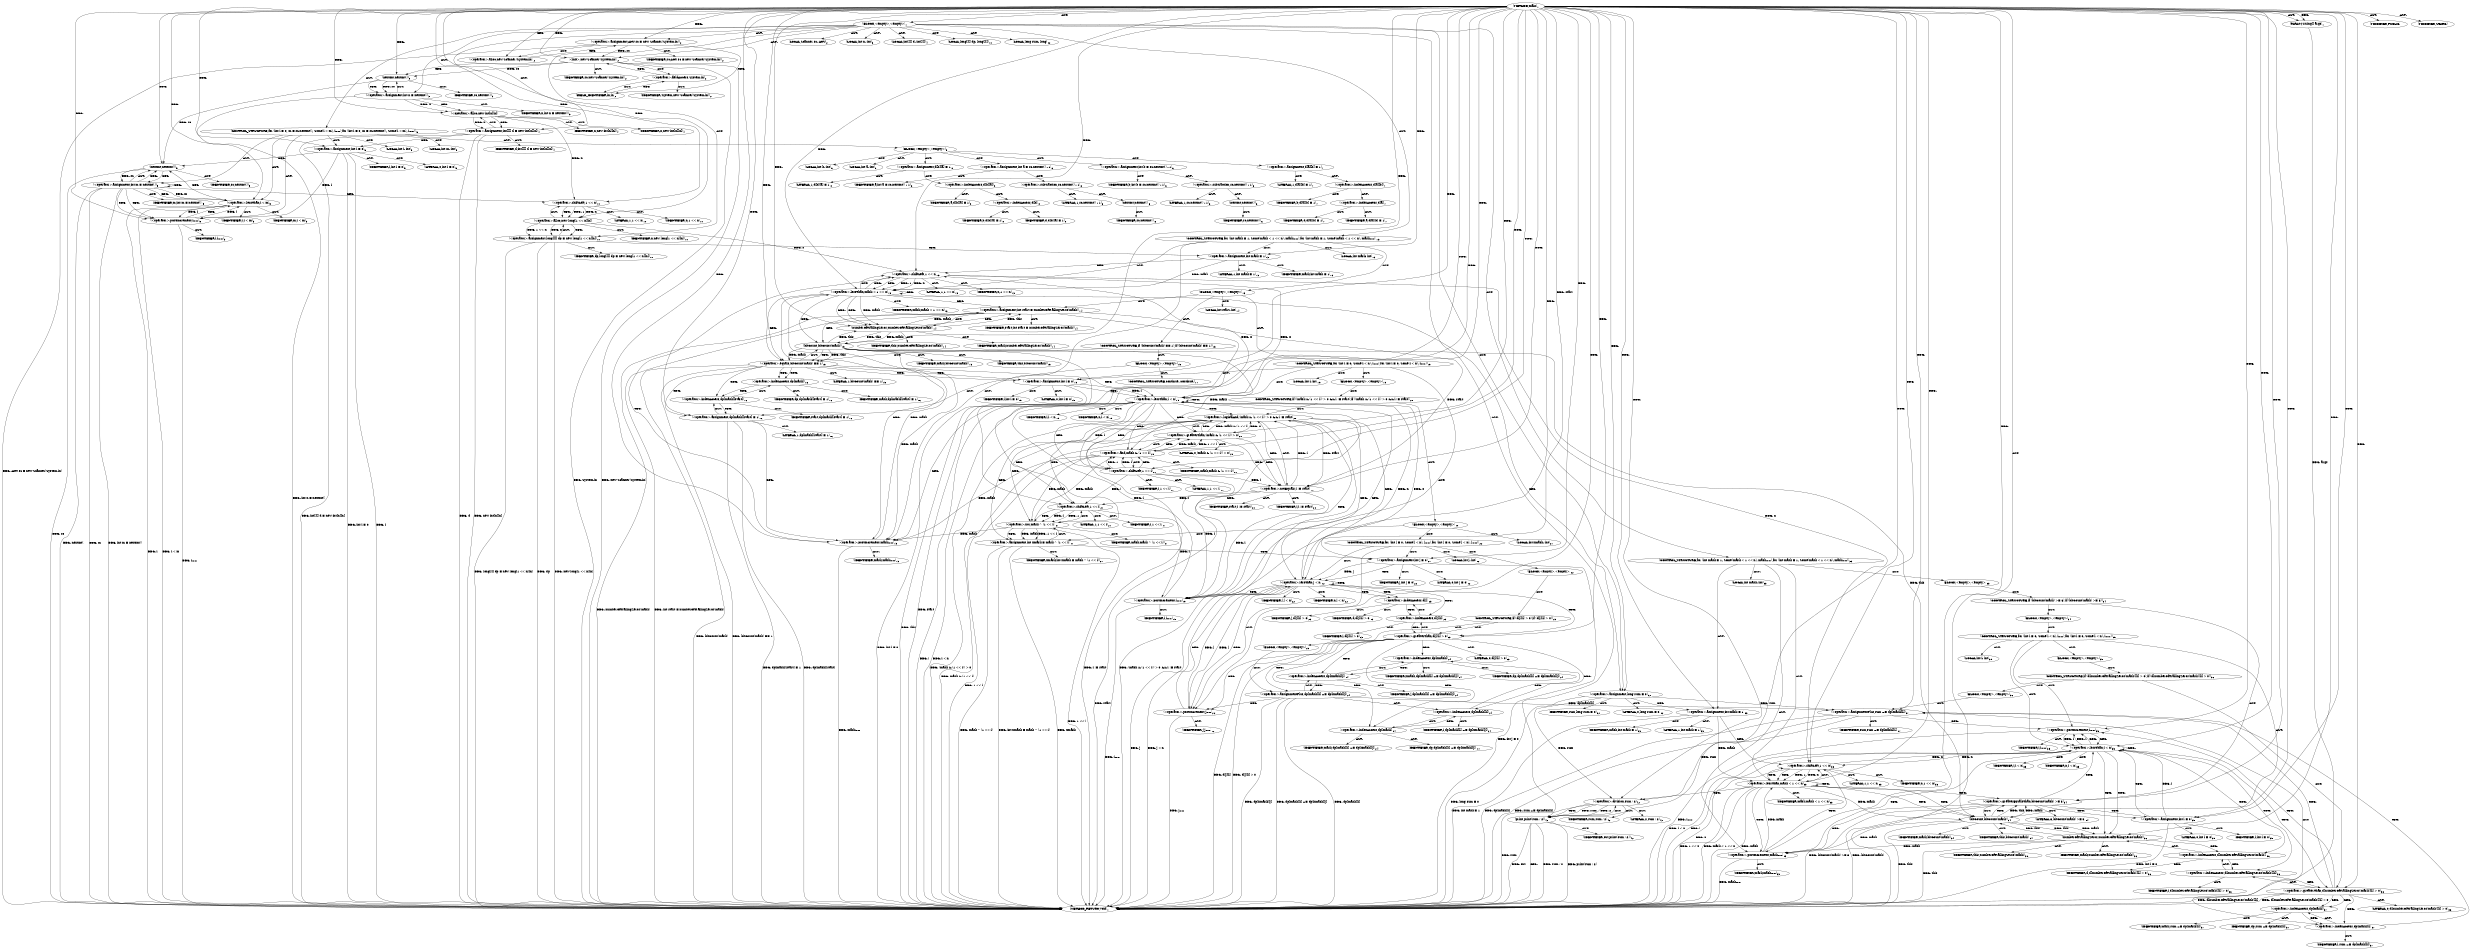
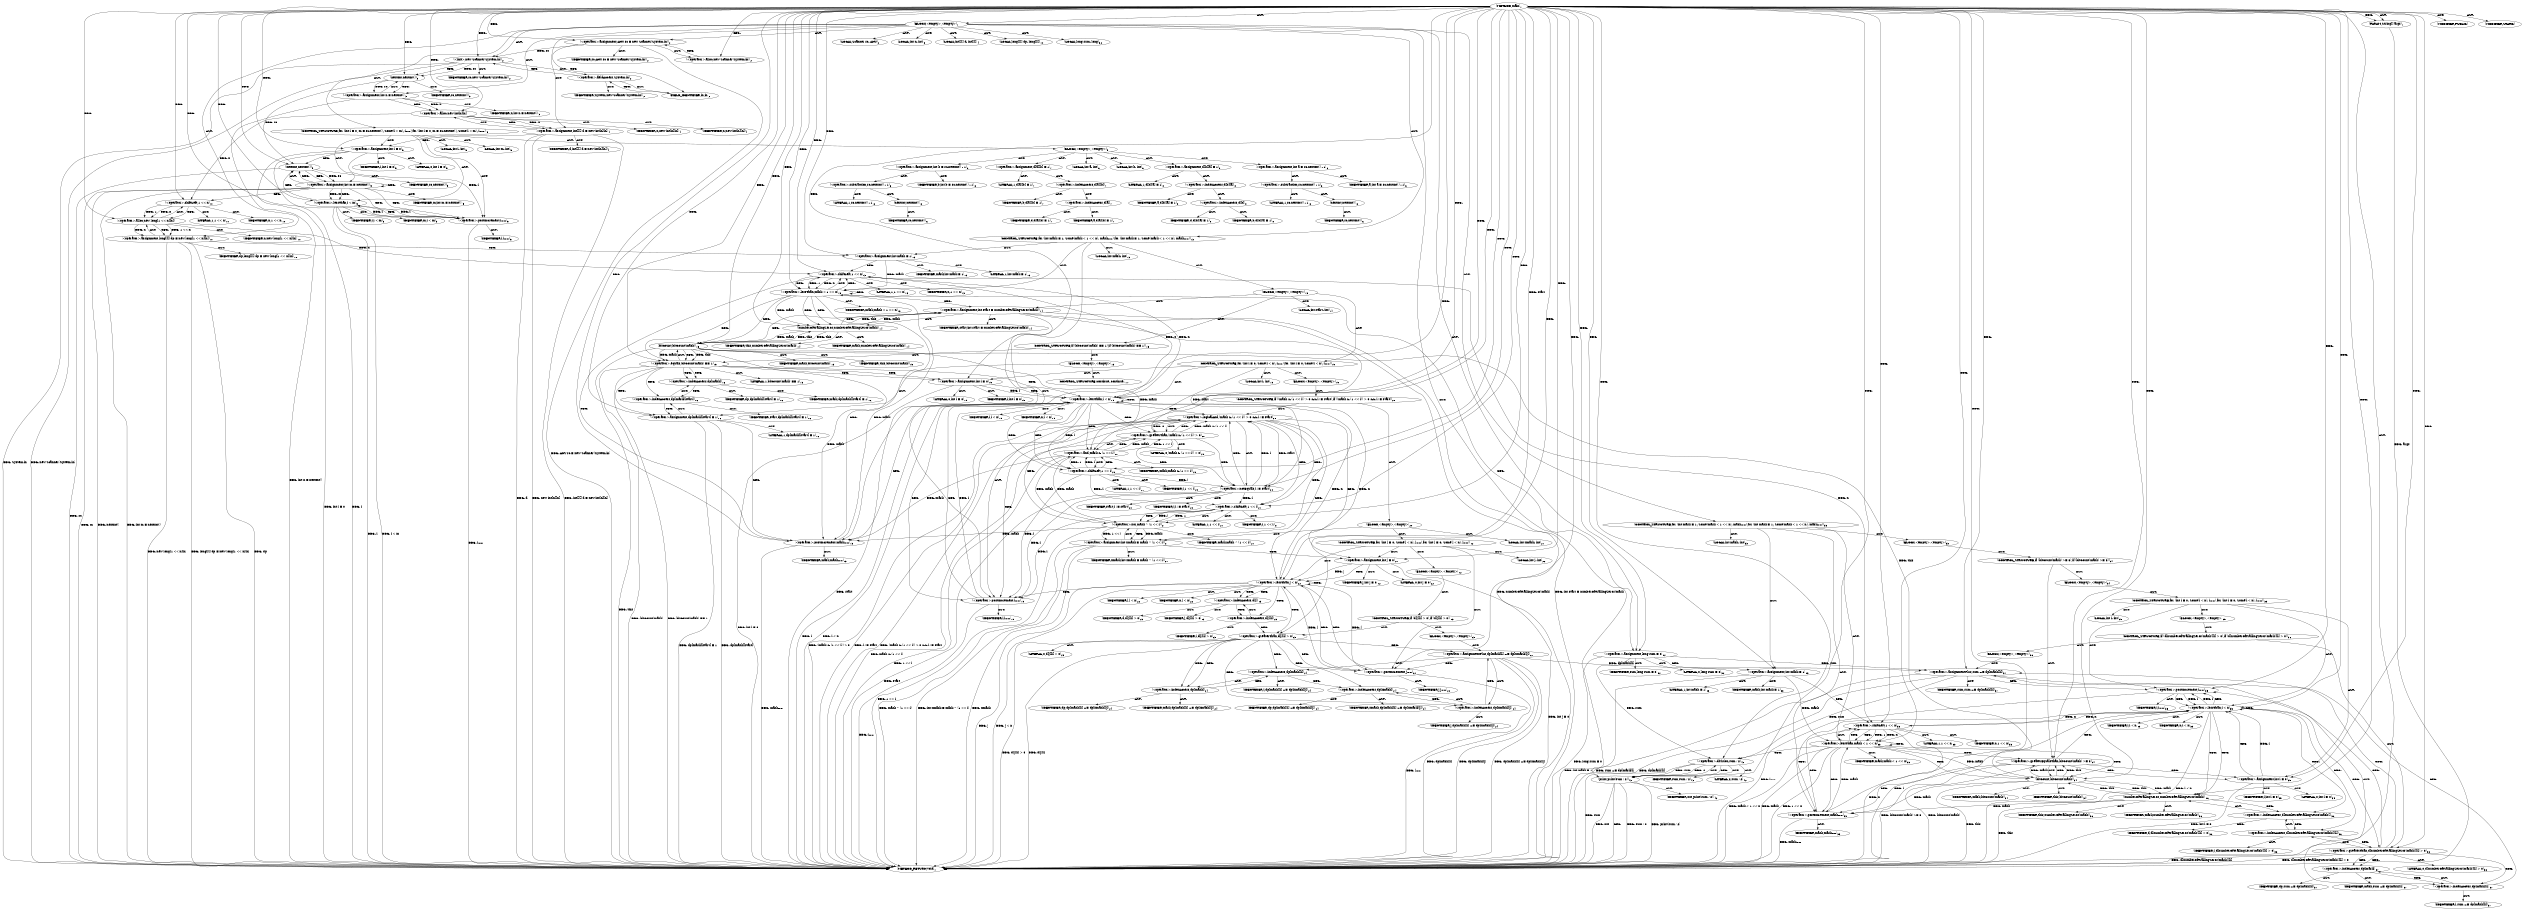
(1421, 628) -> none
(1349, 694) -> (1532, 654)
(2062, 820) -> none
